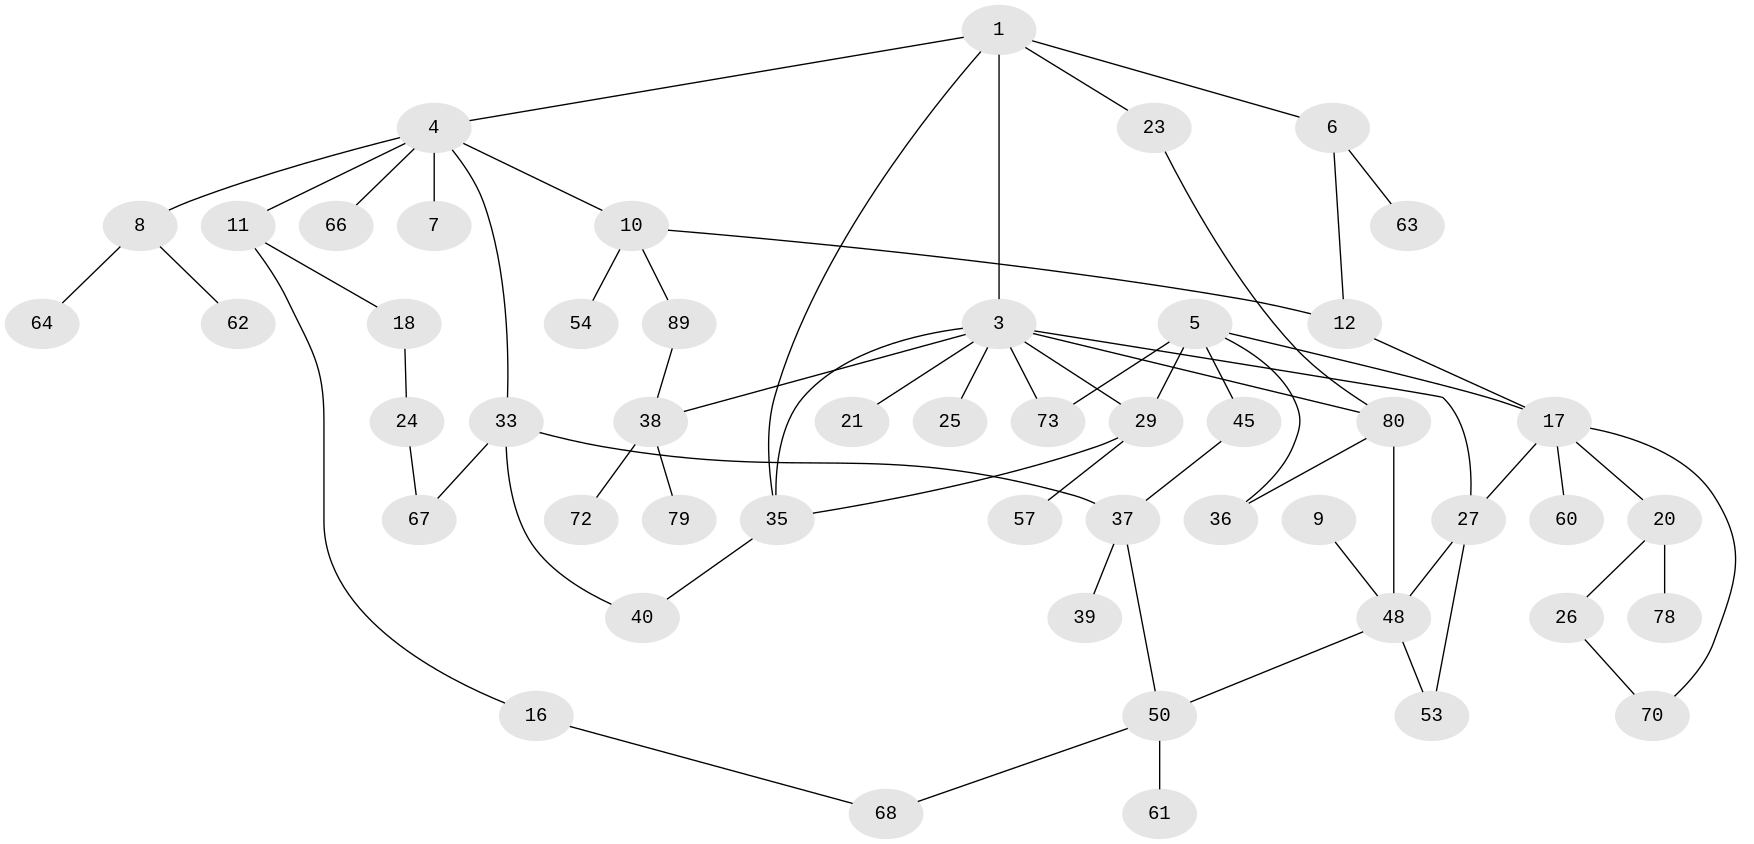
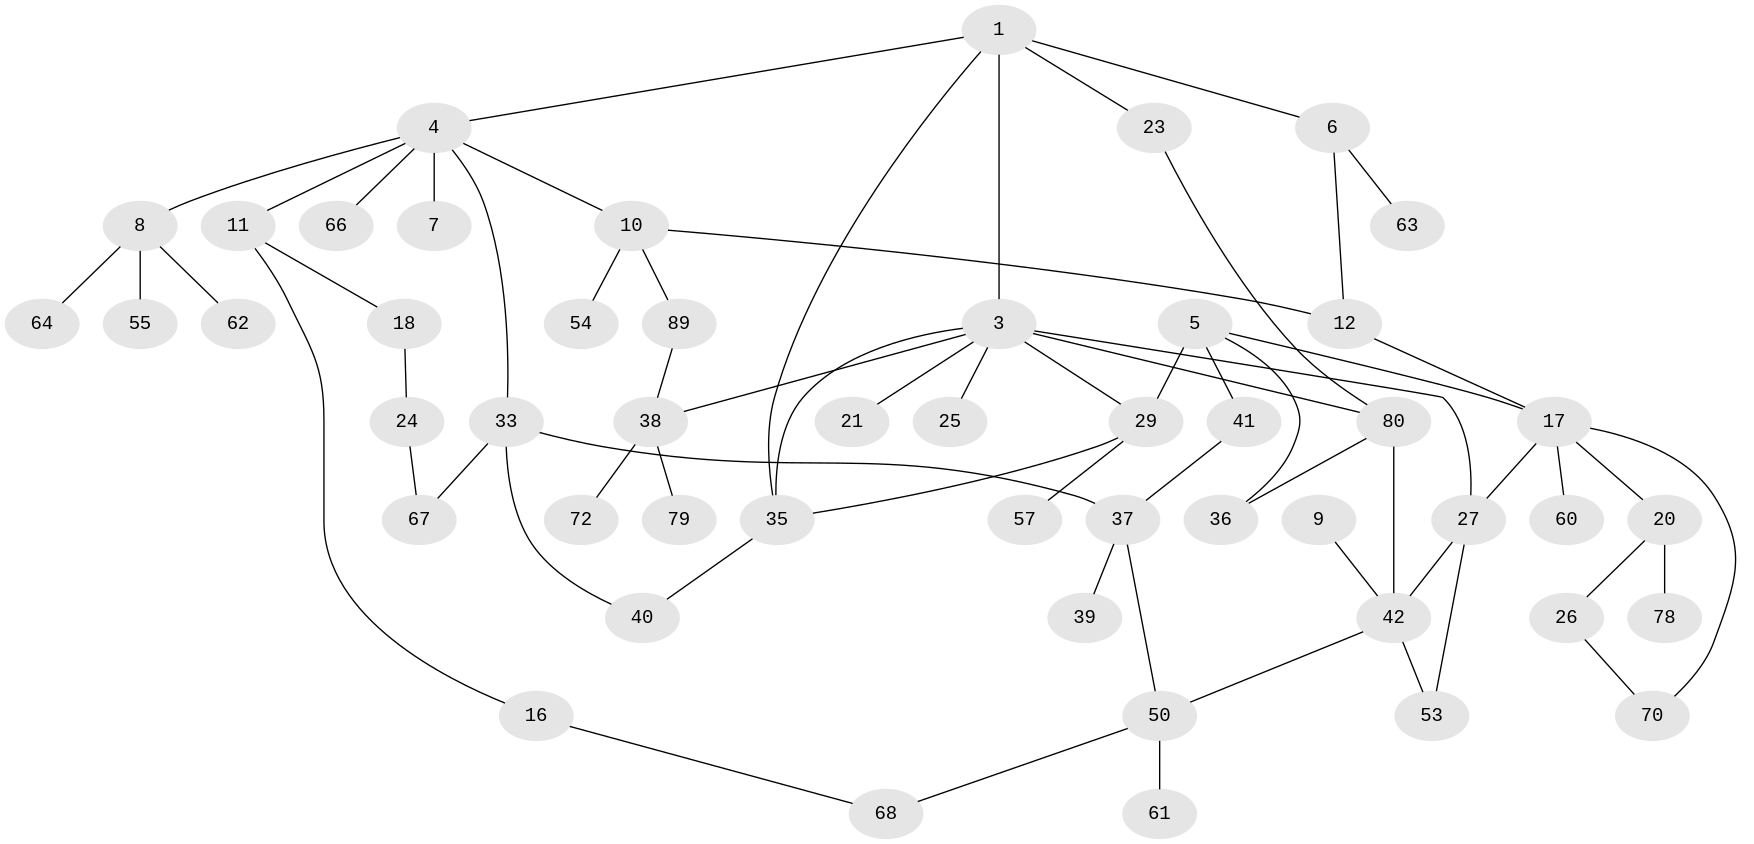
none -> (140, 324)
(1048, 422) -> none
(1244, 422) -> (1244, 422)
(1394, 618) -> (1394, 618)
